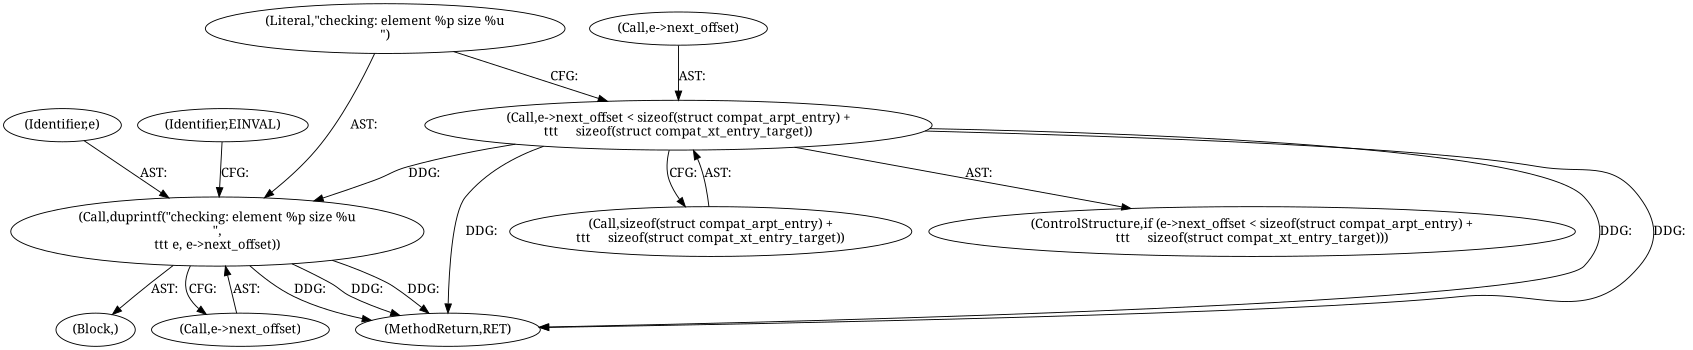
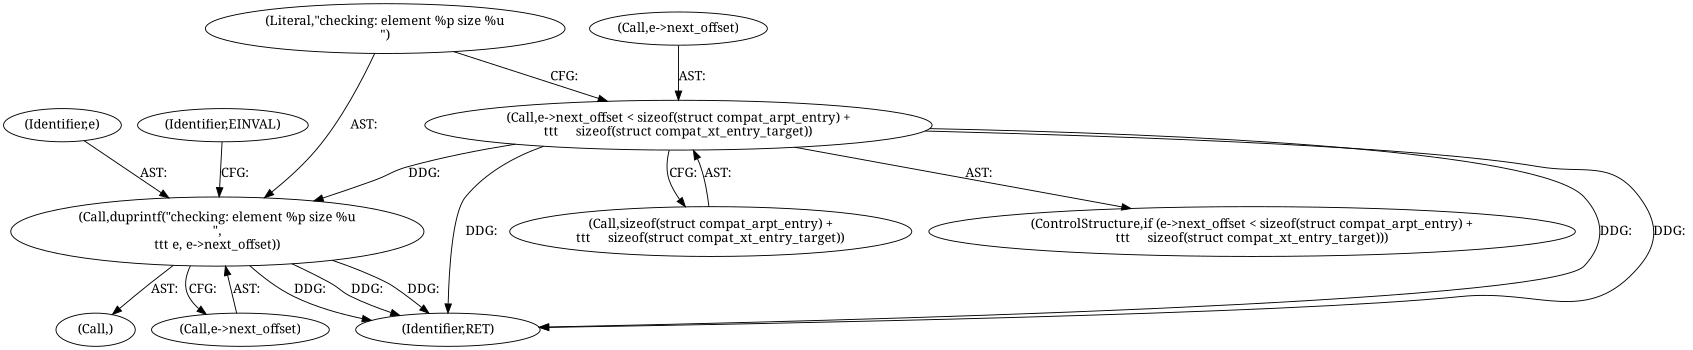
(96, 330) -> (96, 330)
(448, 330) -> (448, 330)
